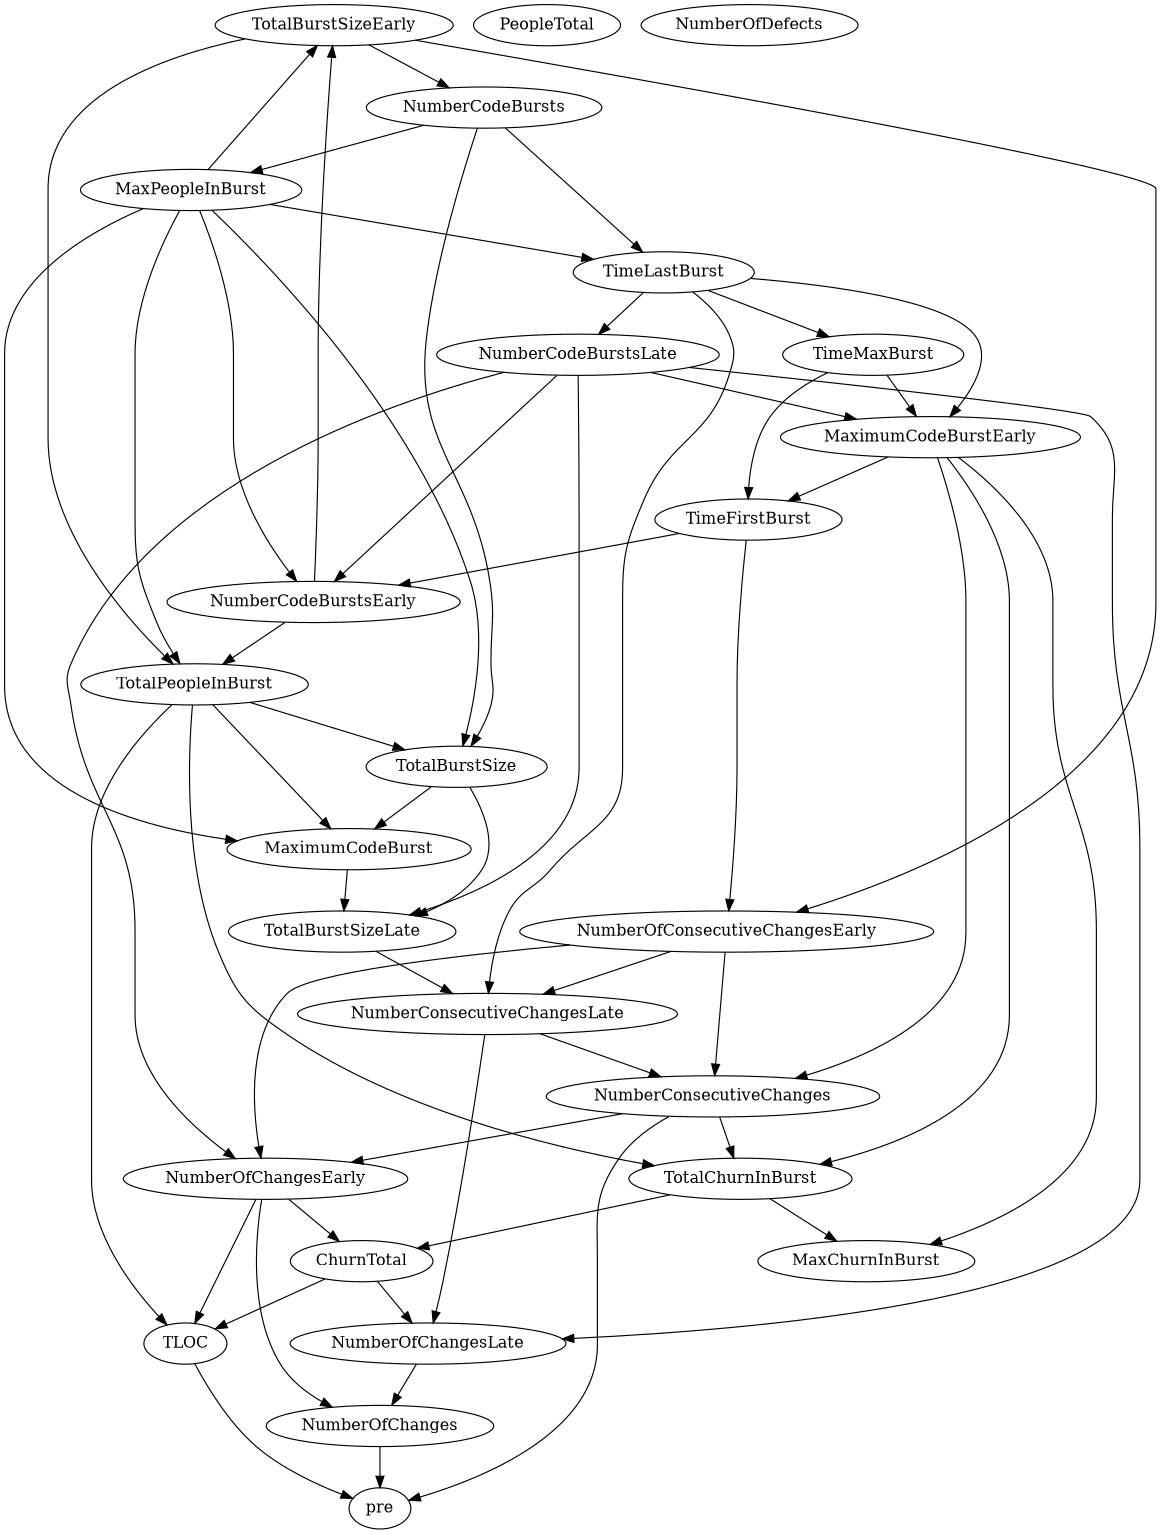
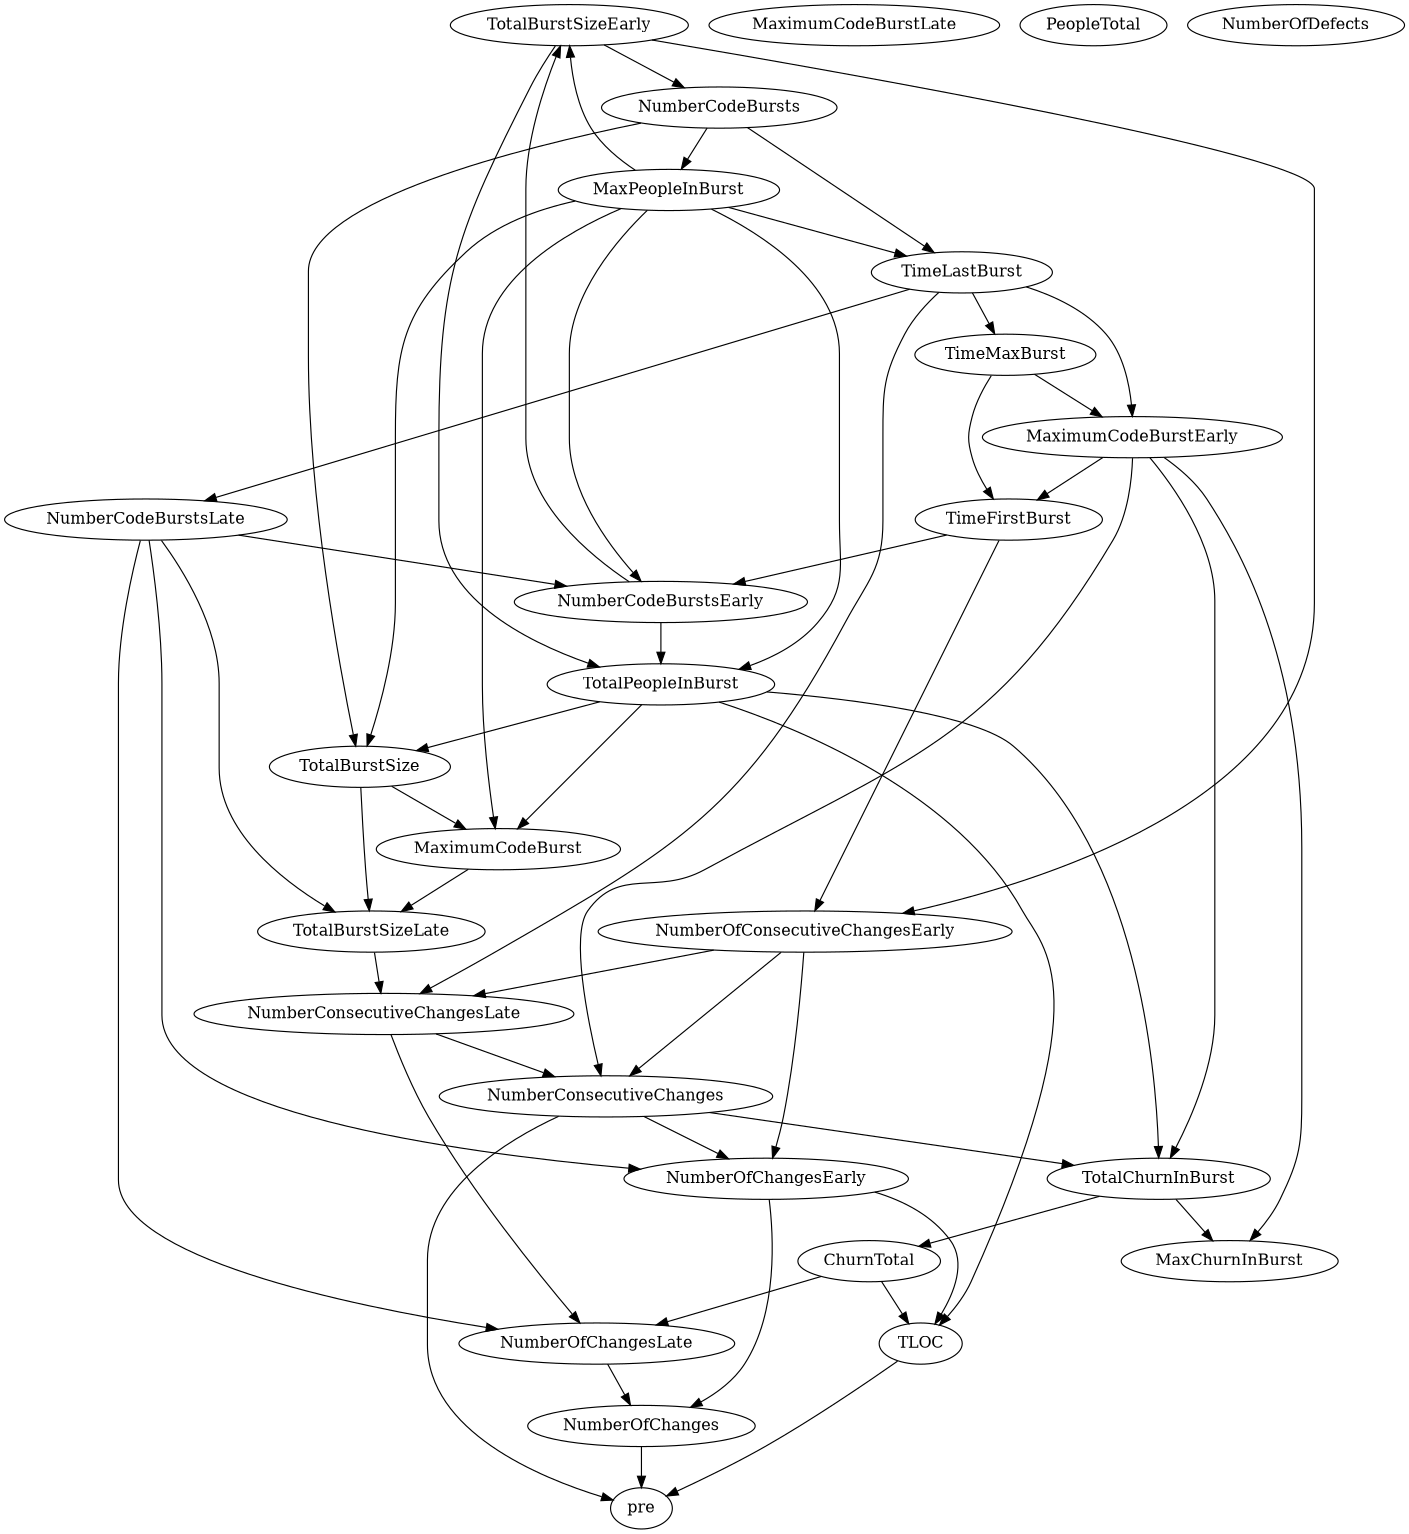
none -> (854, 25)
(748, 395) -> none
(310, 1217) -> none
